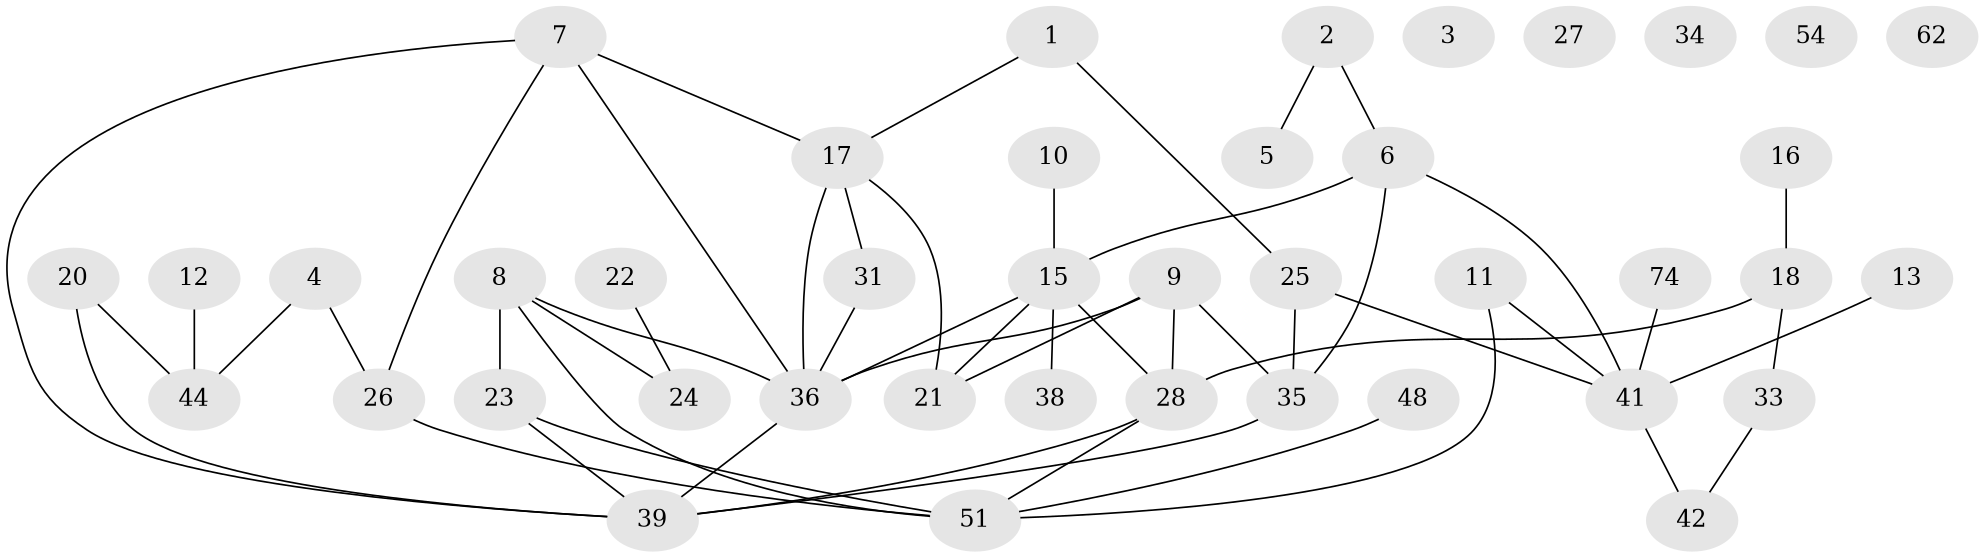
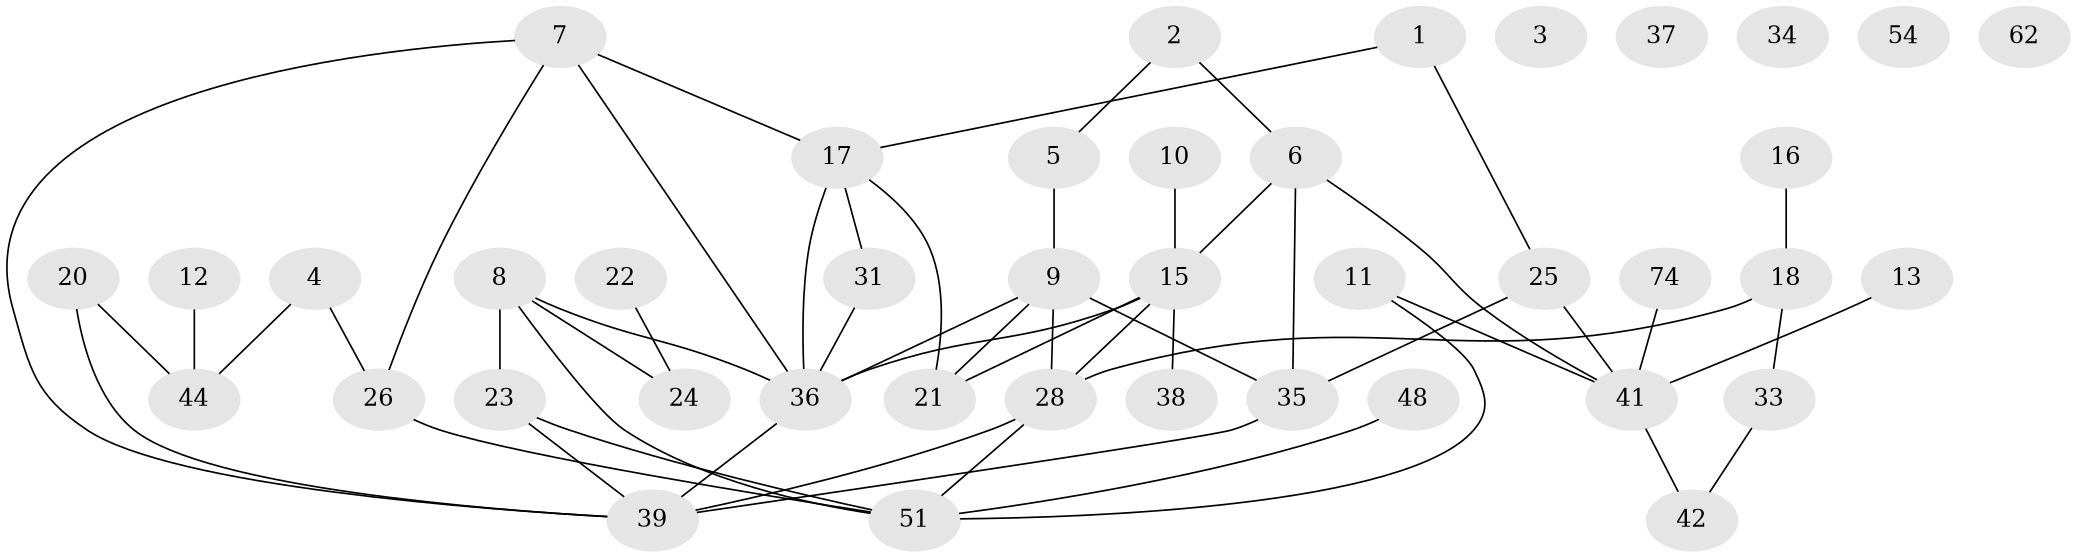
(1570, 37) -> (1662, 37)
none -> (1054, 218)
